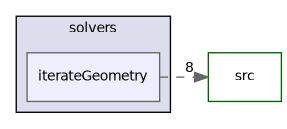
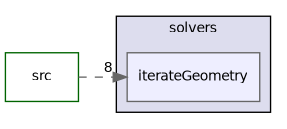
(179, 77) -> (96, 77)
